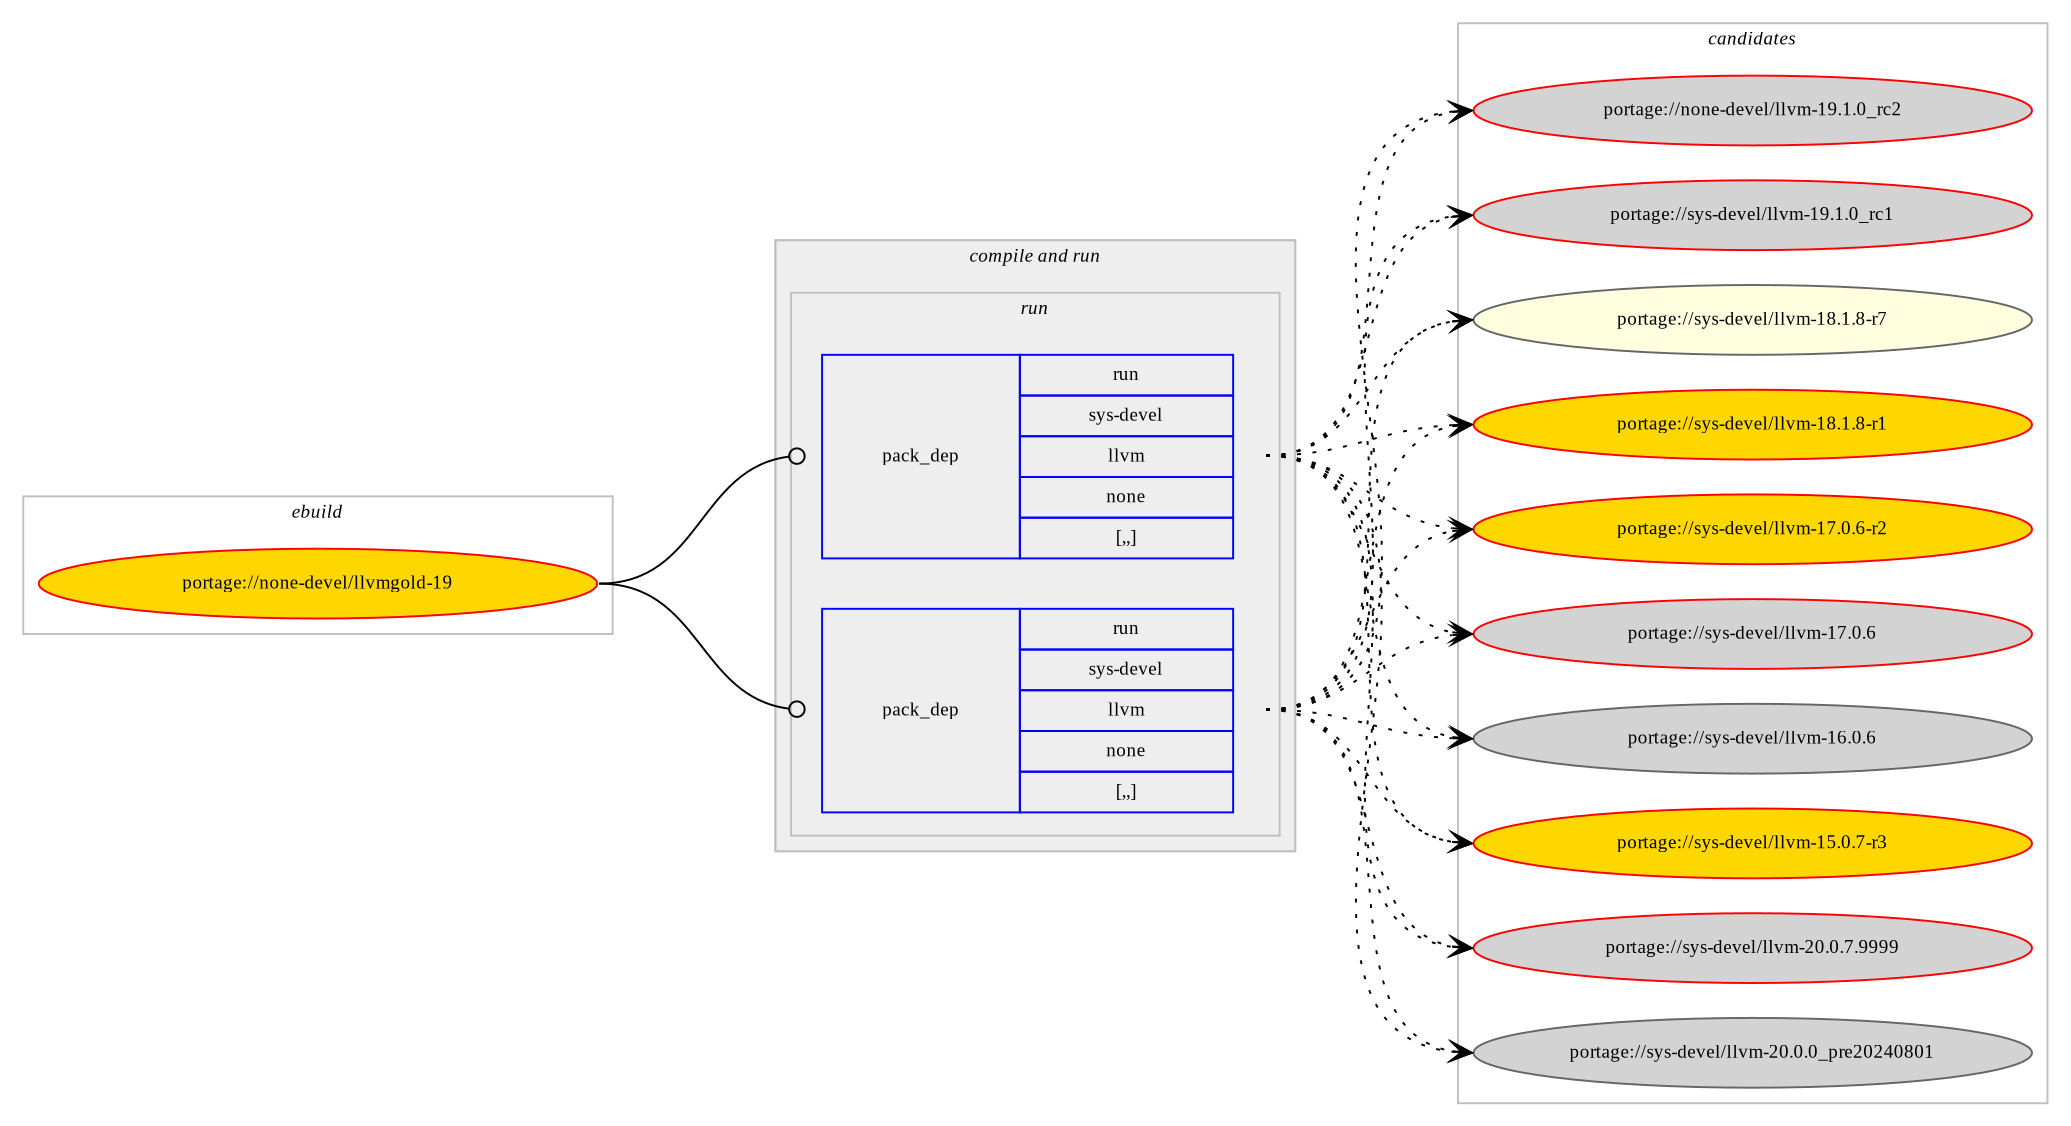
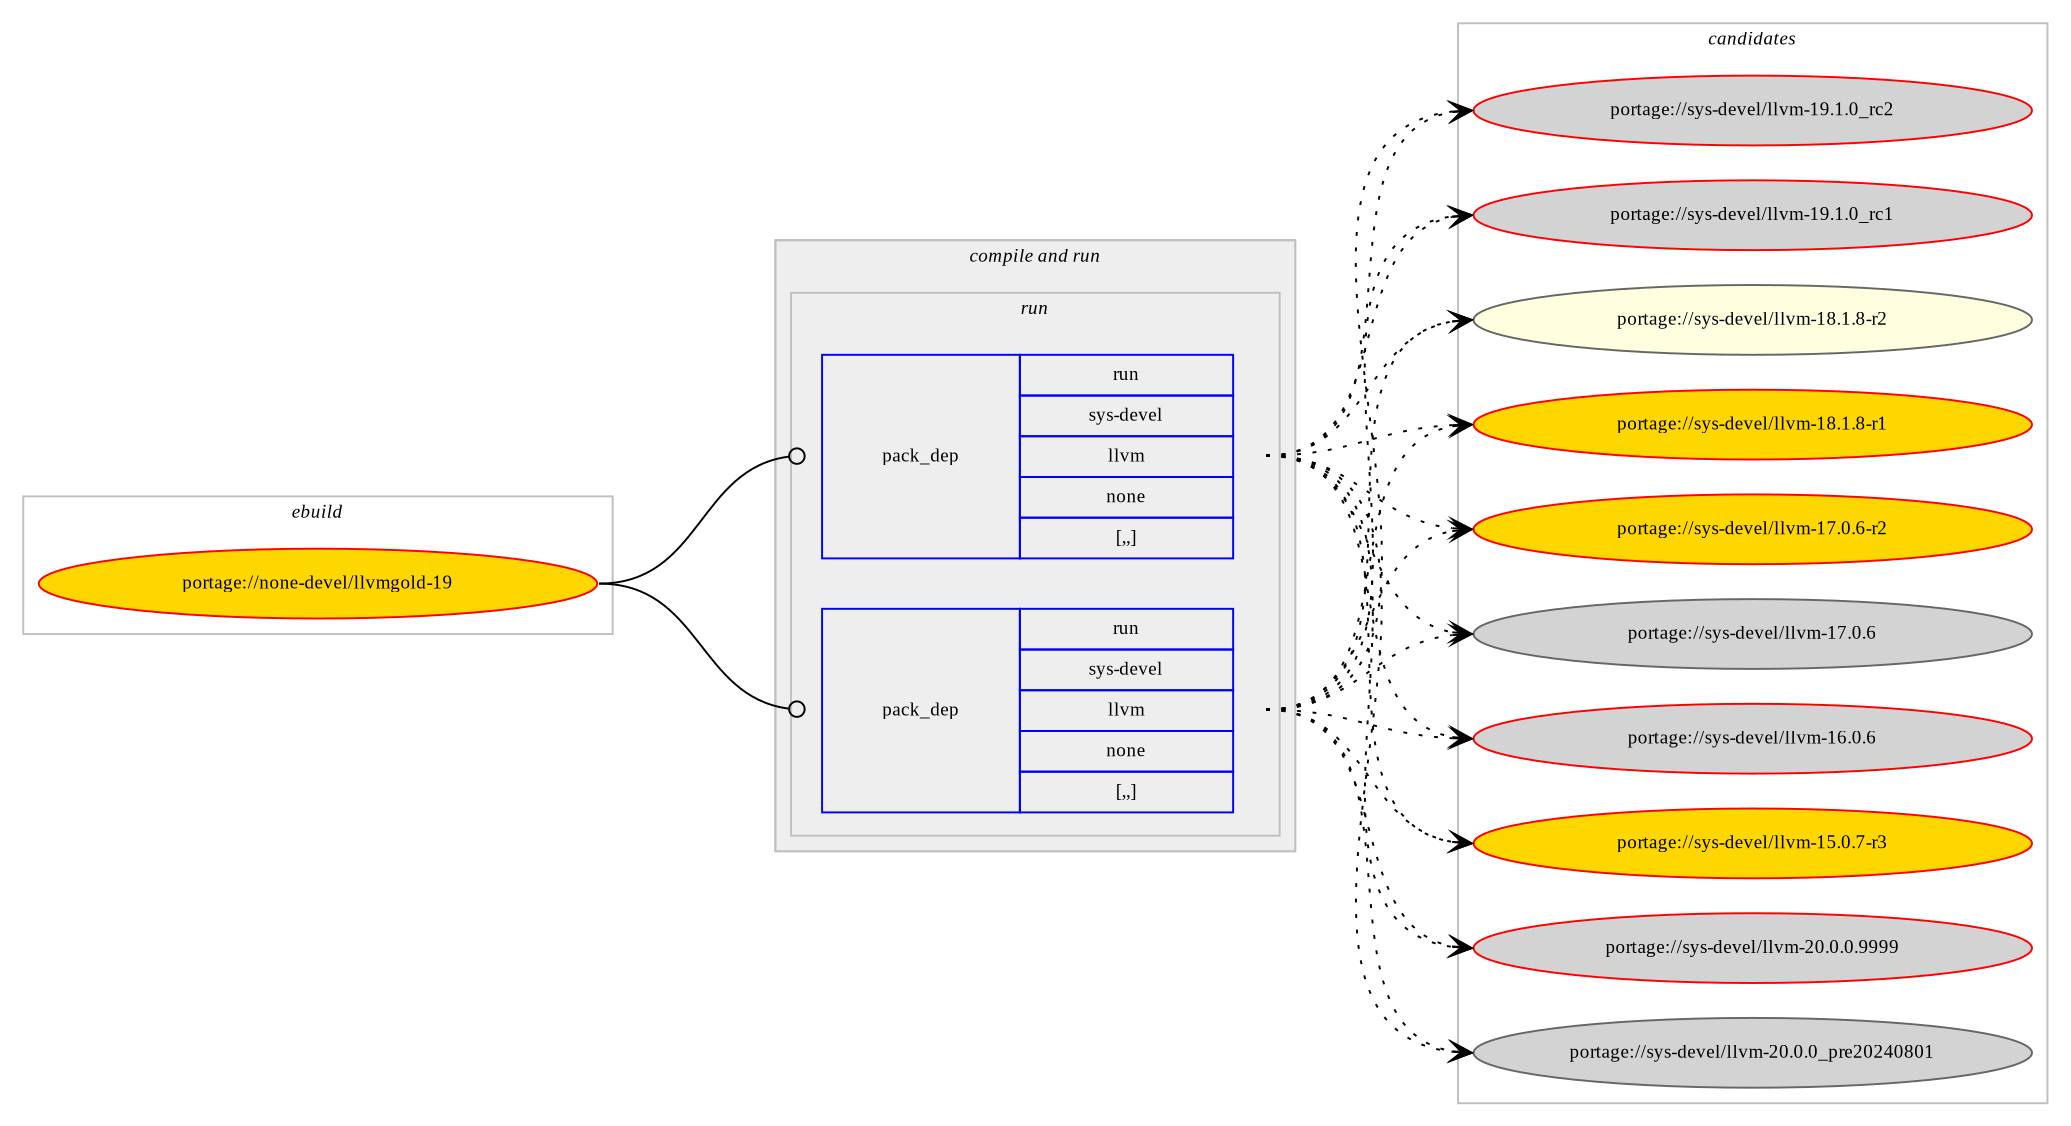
(1753, 111) -> (1753, 111)
(1753, 320) -> (1753, 320)
(1753, 634) -> (1753, 634)
(1753, 739) -> (1753, 739)
(1753, 948) -> (1753, 948)
